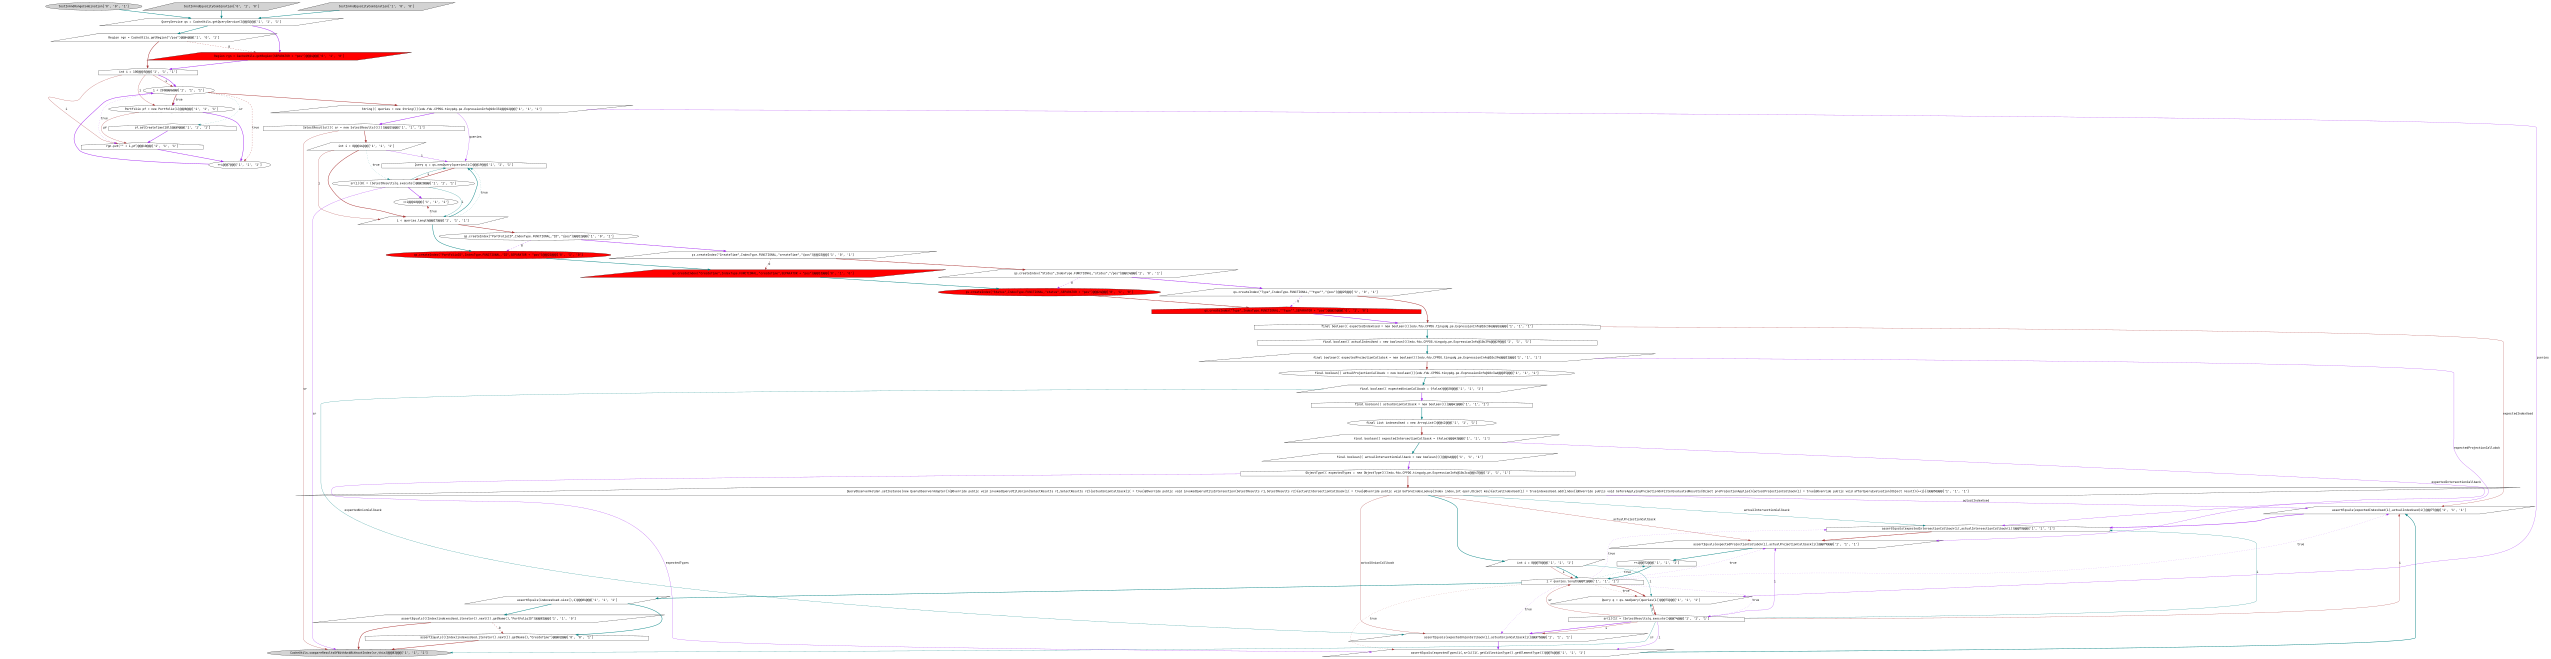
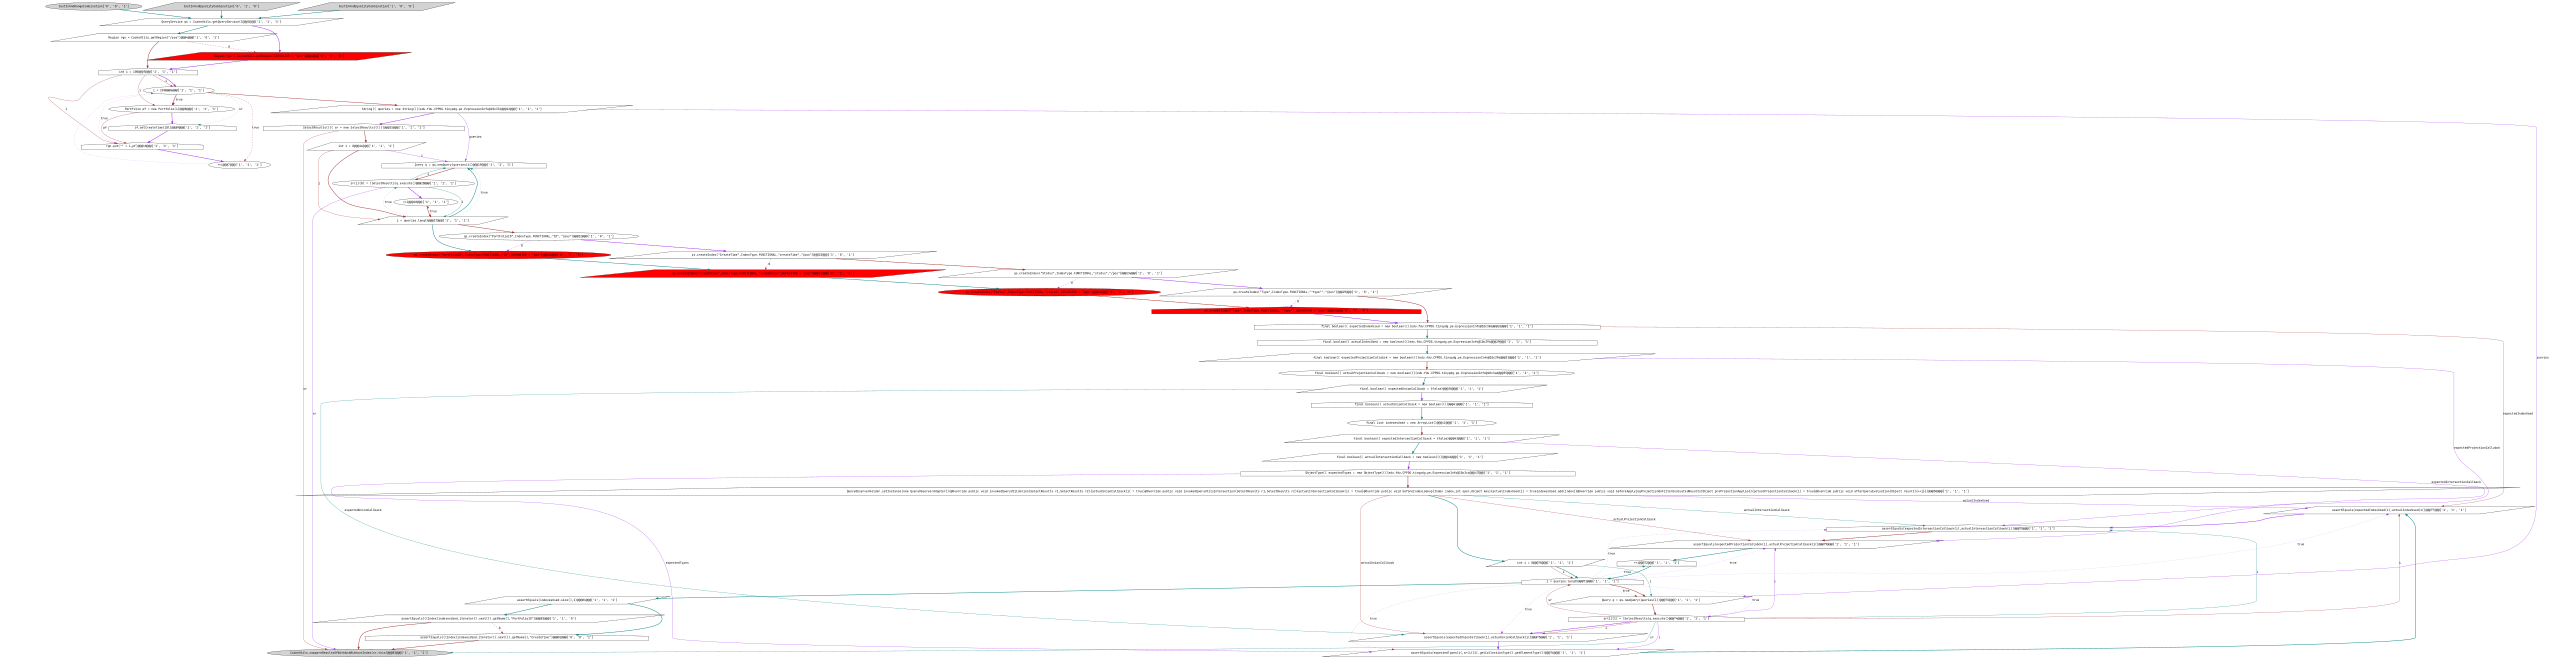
(238, 123) -> (172, 117)
(89, 154) -> (89, 154)
(372, 168) -> (388, 208)
none -> (428, 211)
(1651, 611) -> none
